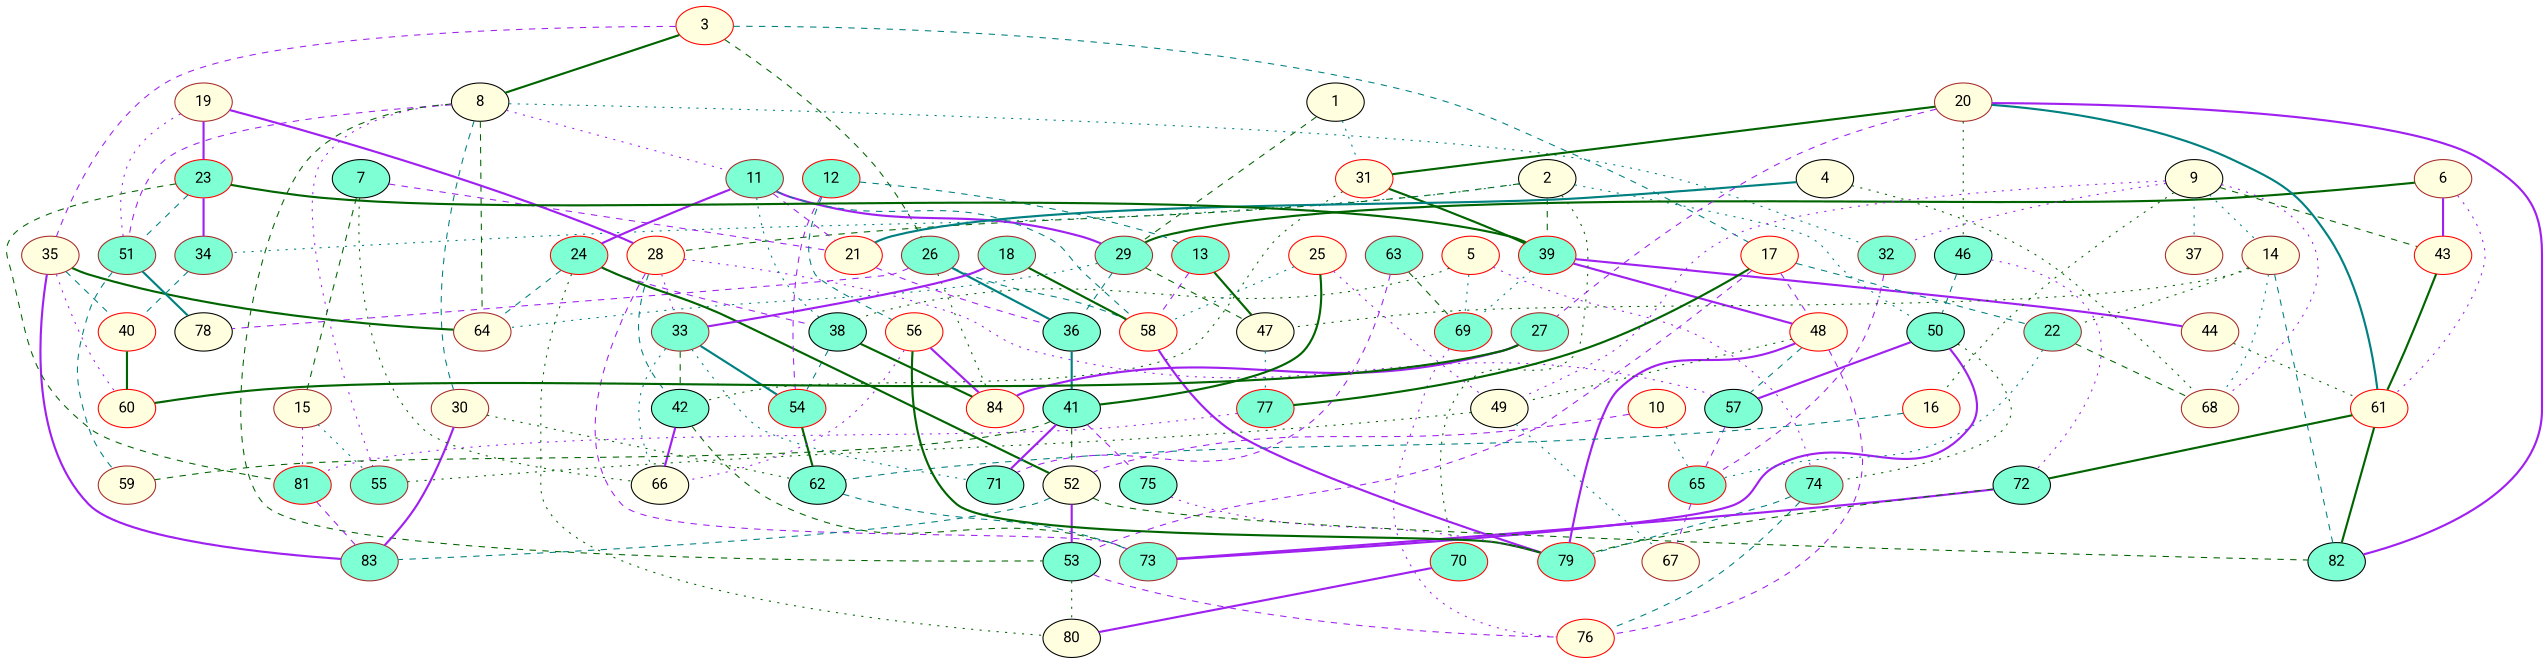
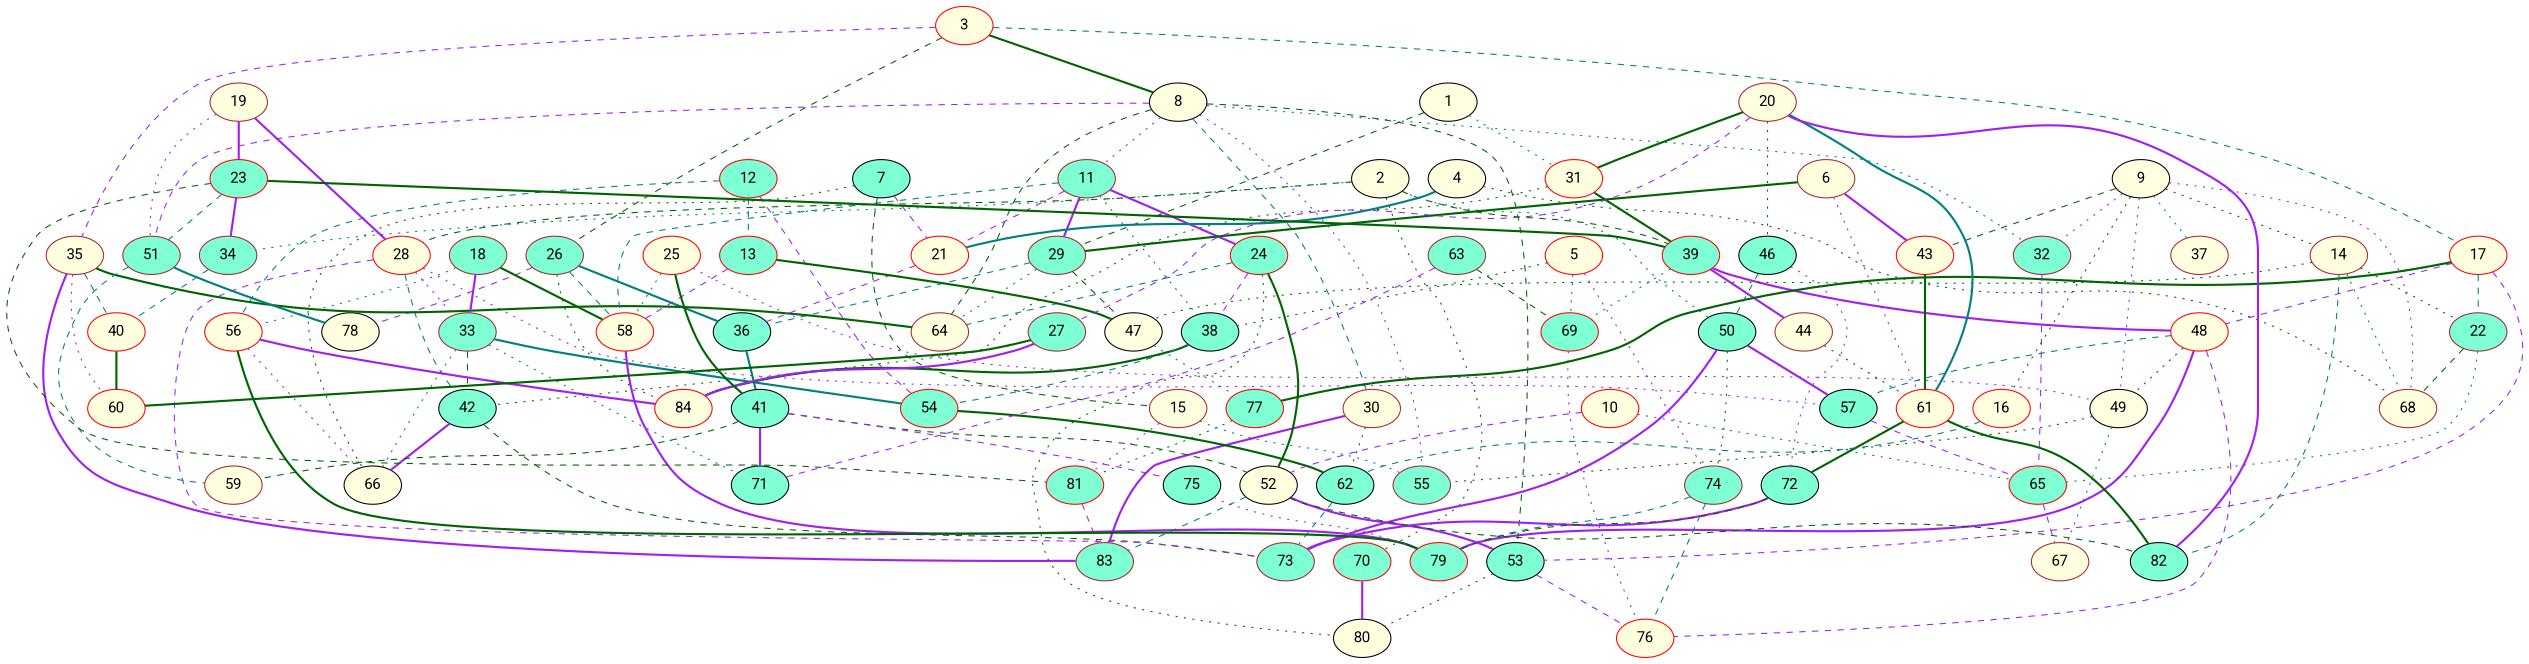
(2232, 217) -> (2240, 217)
none -> (359, 299)
(757, 436) -> (1176, 444)
